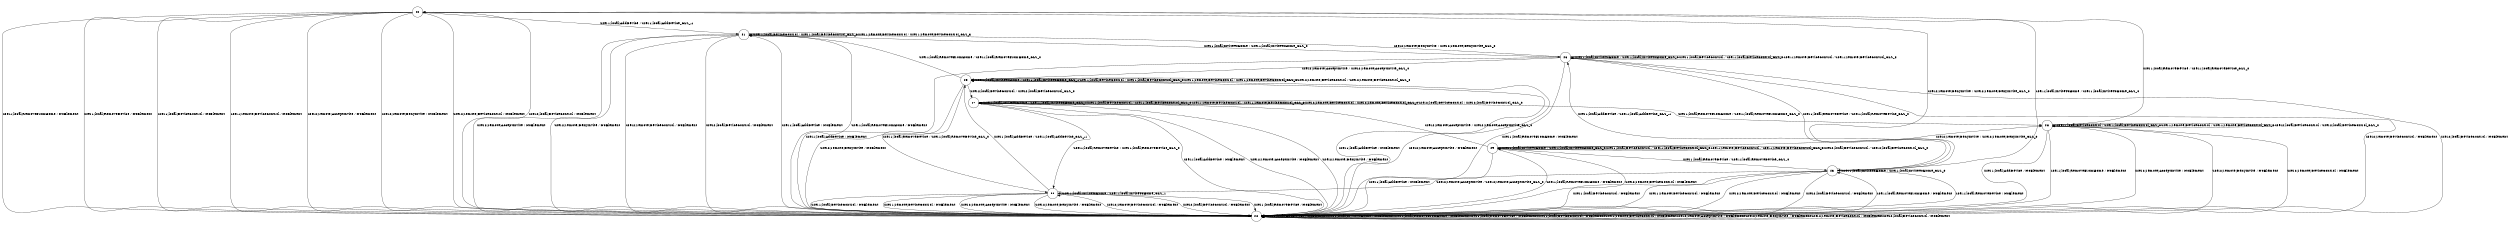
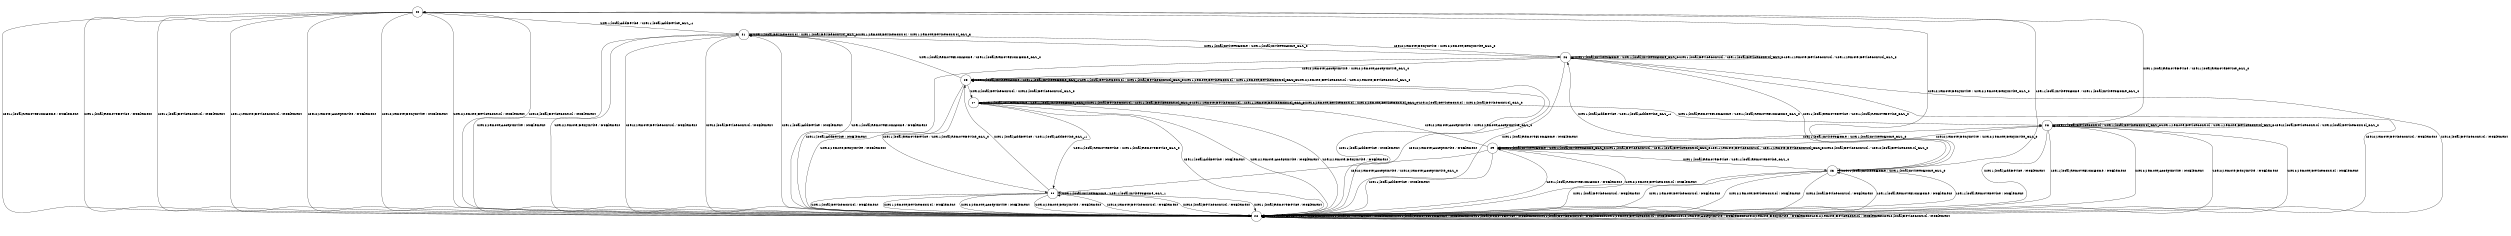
none -> (1785, 136)
(1425, 185) -> (1285, 172)
